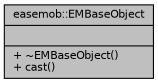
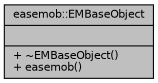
(35, 68) -> (48, 68)
